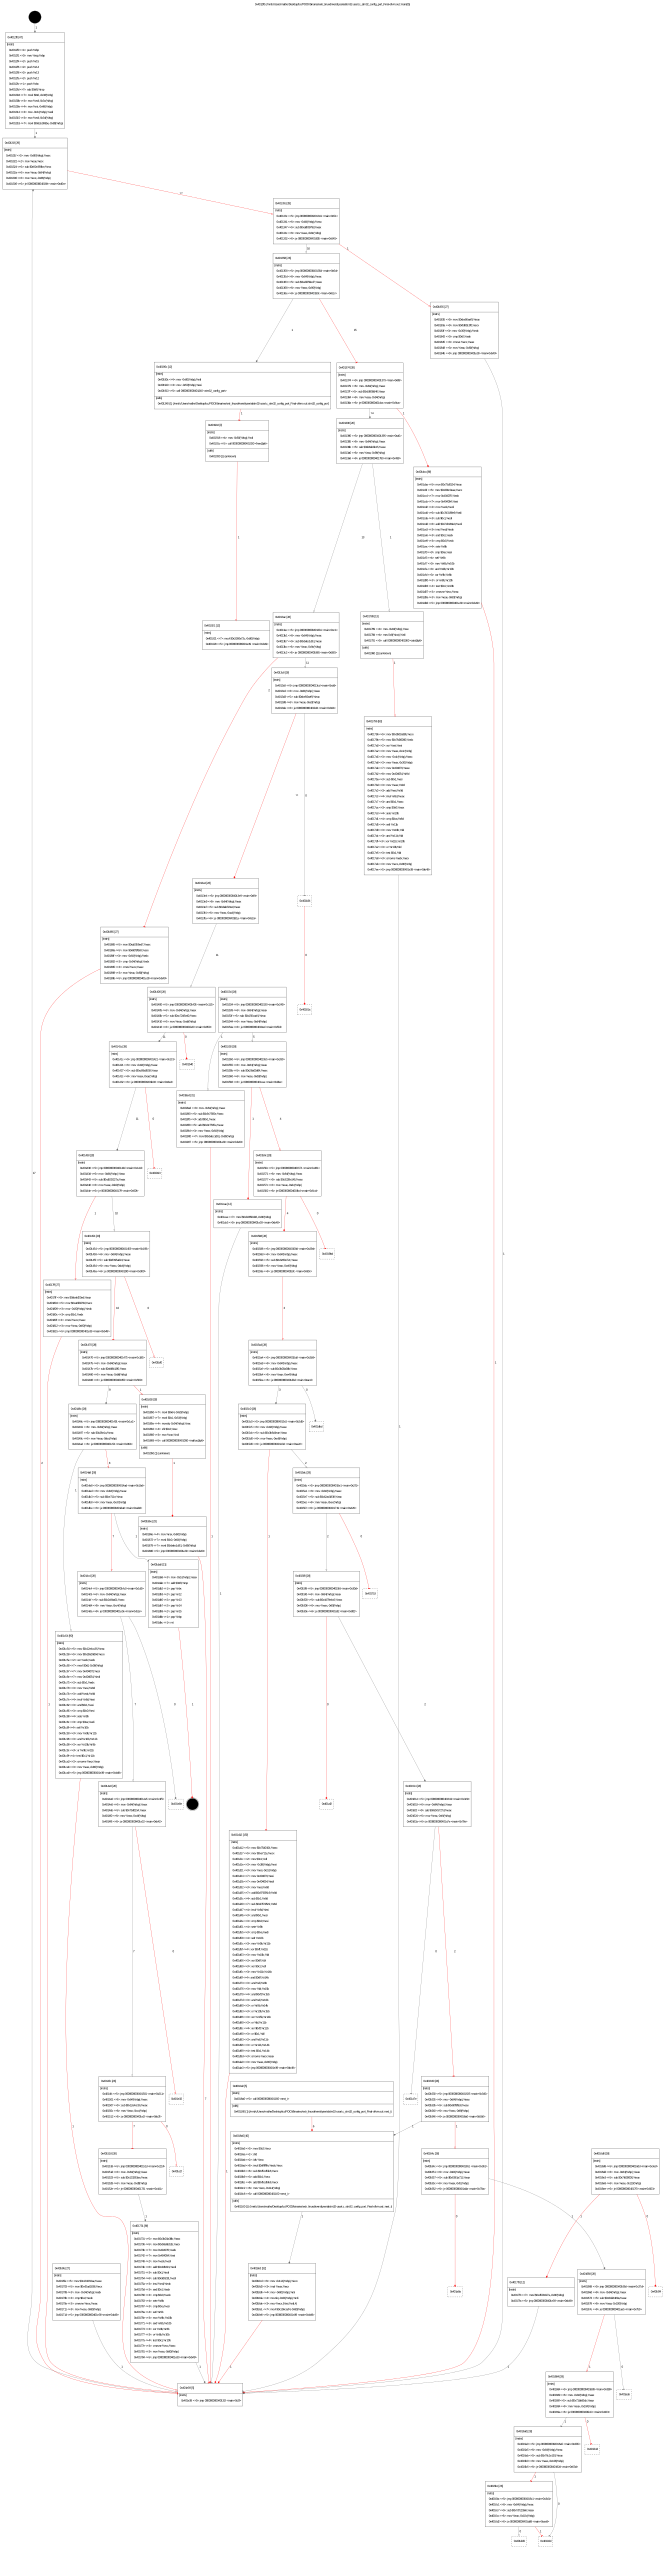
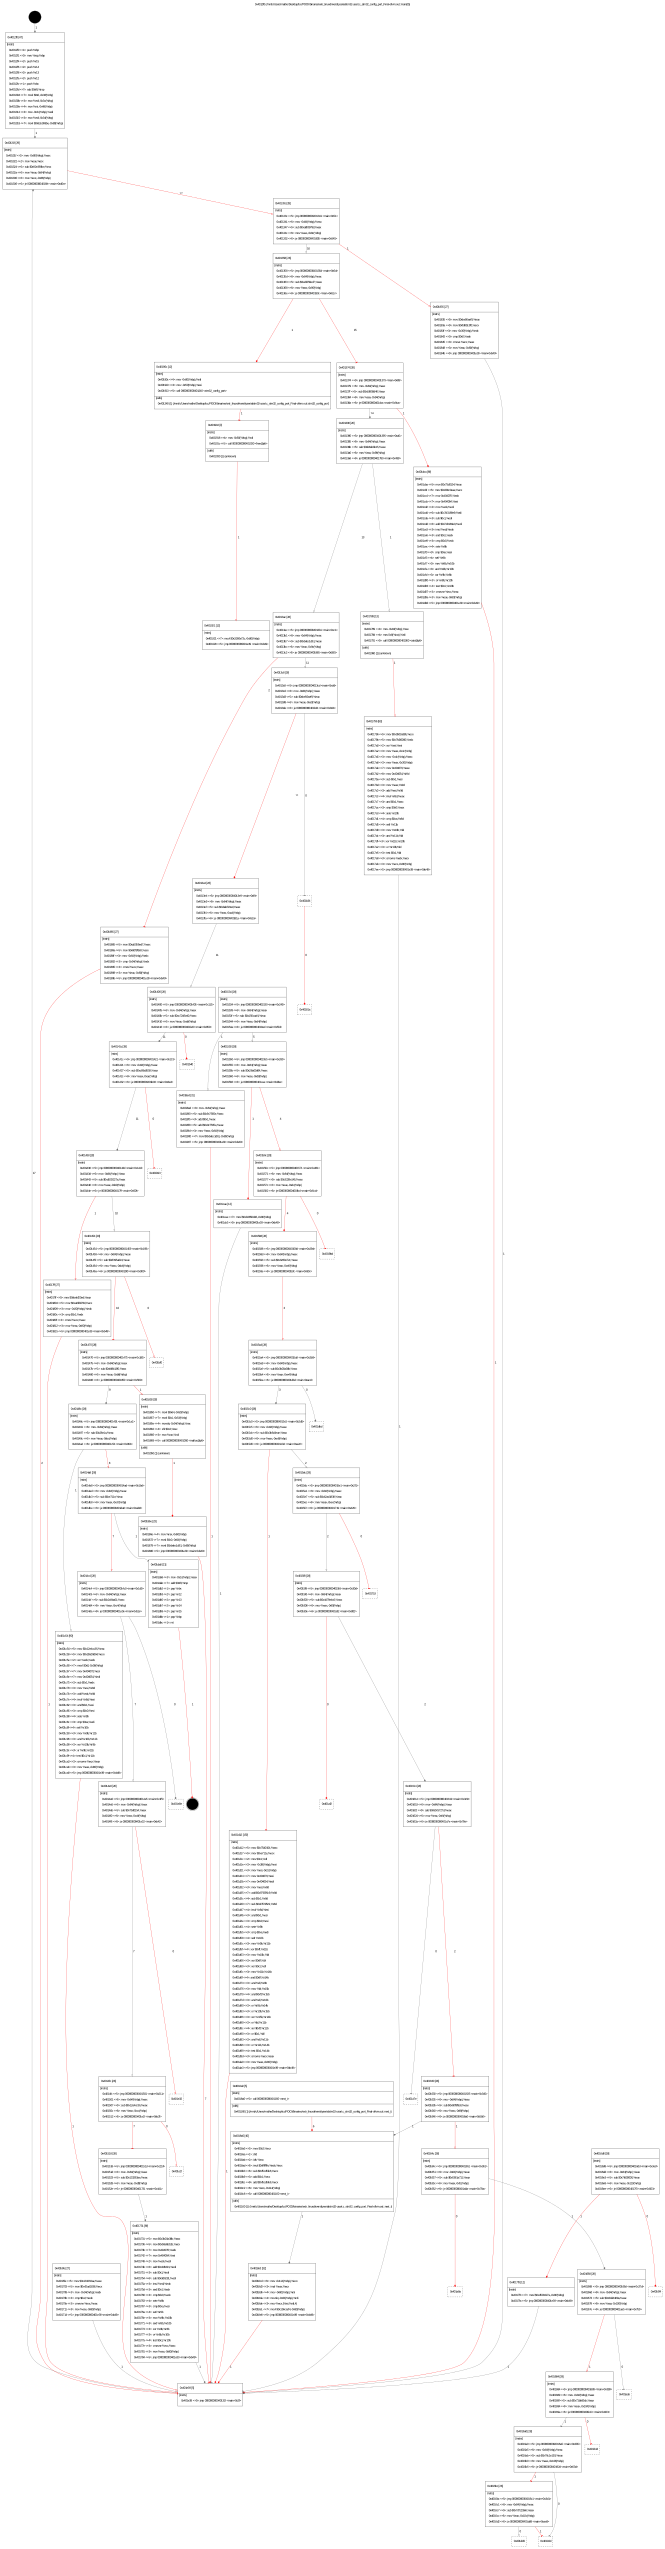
(275, 329) -> (275, 329)
